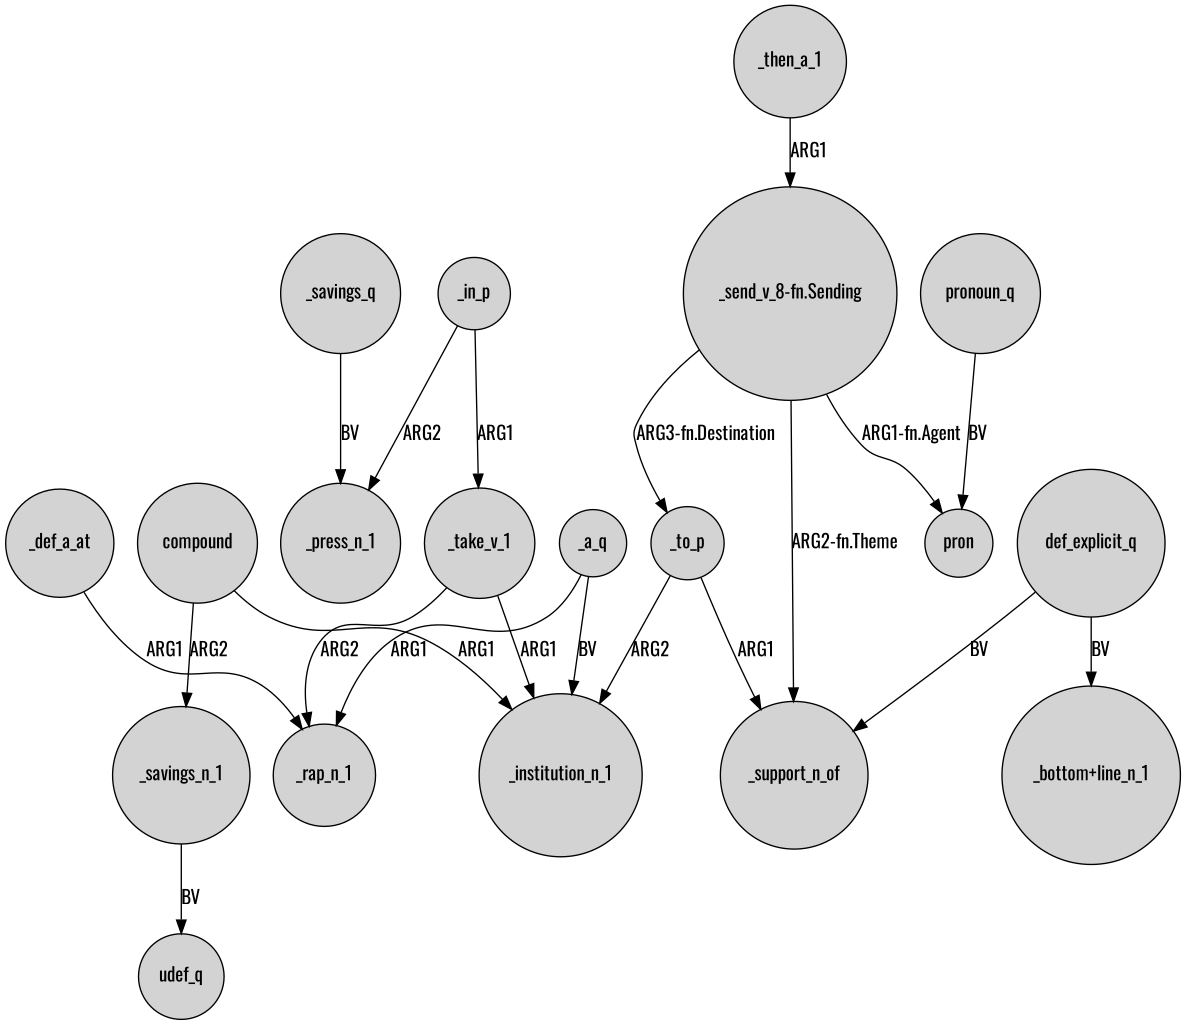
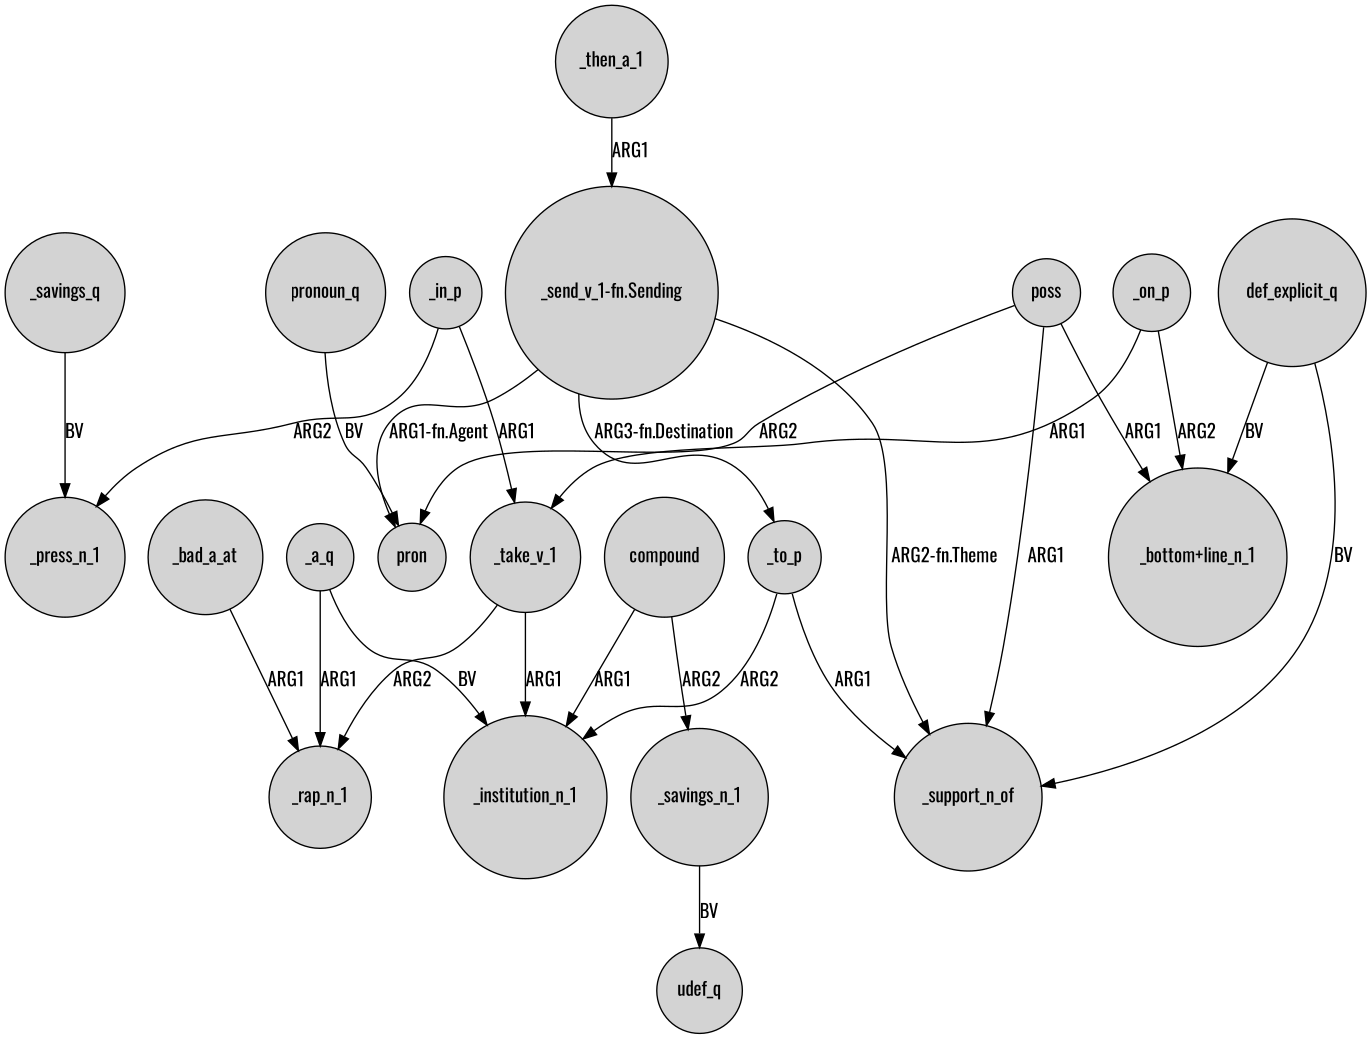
none -> (1047, 293)
none -> (1152, 293)
(790, 294) -> (612, 293)
(60, 543) -> (205, 557)
